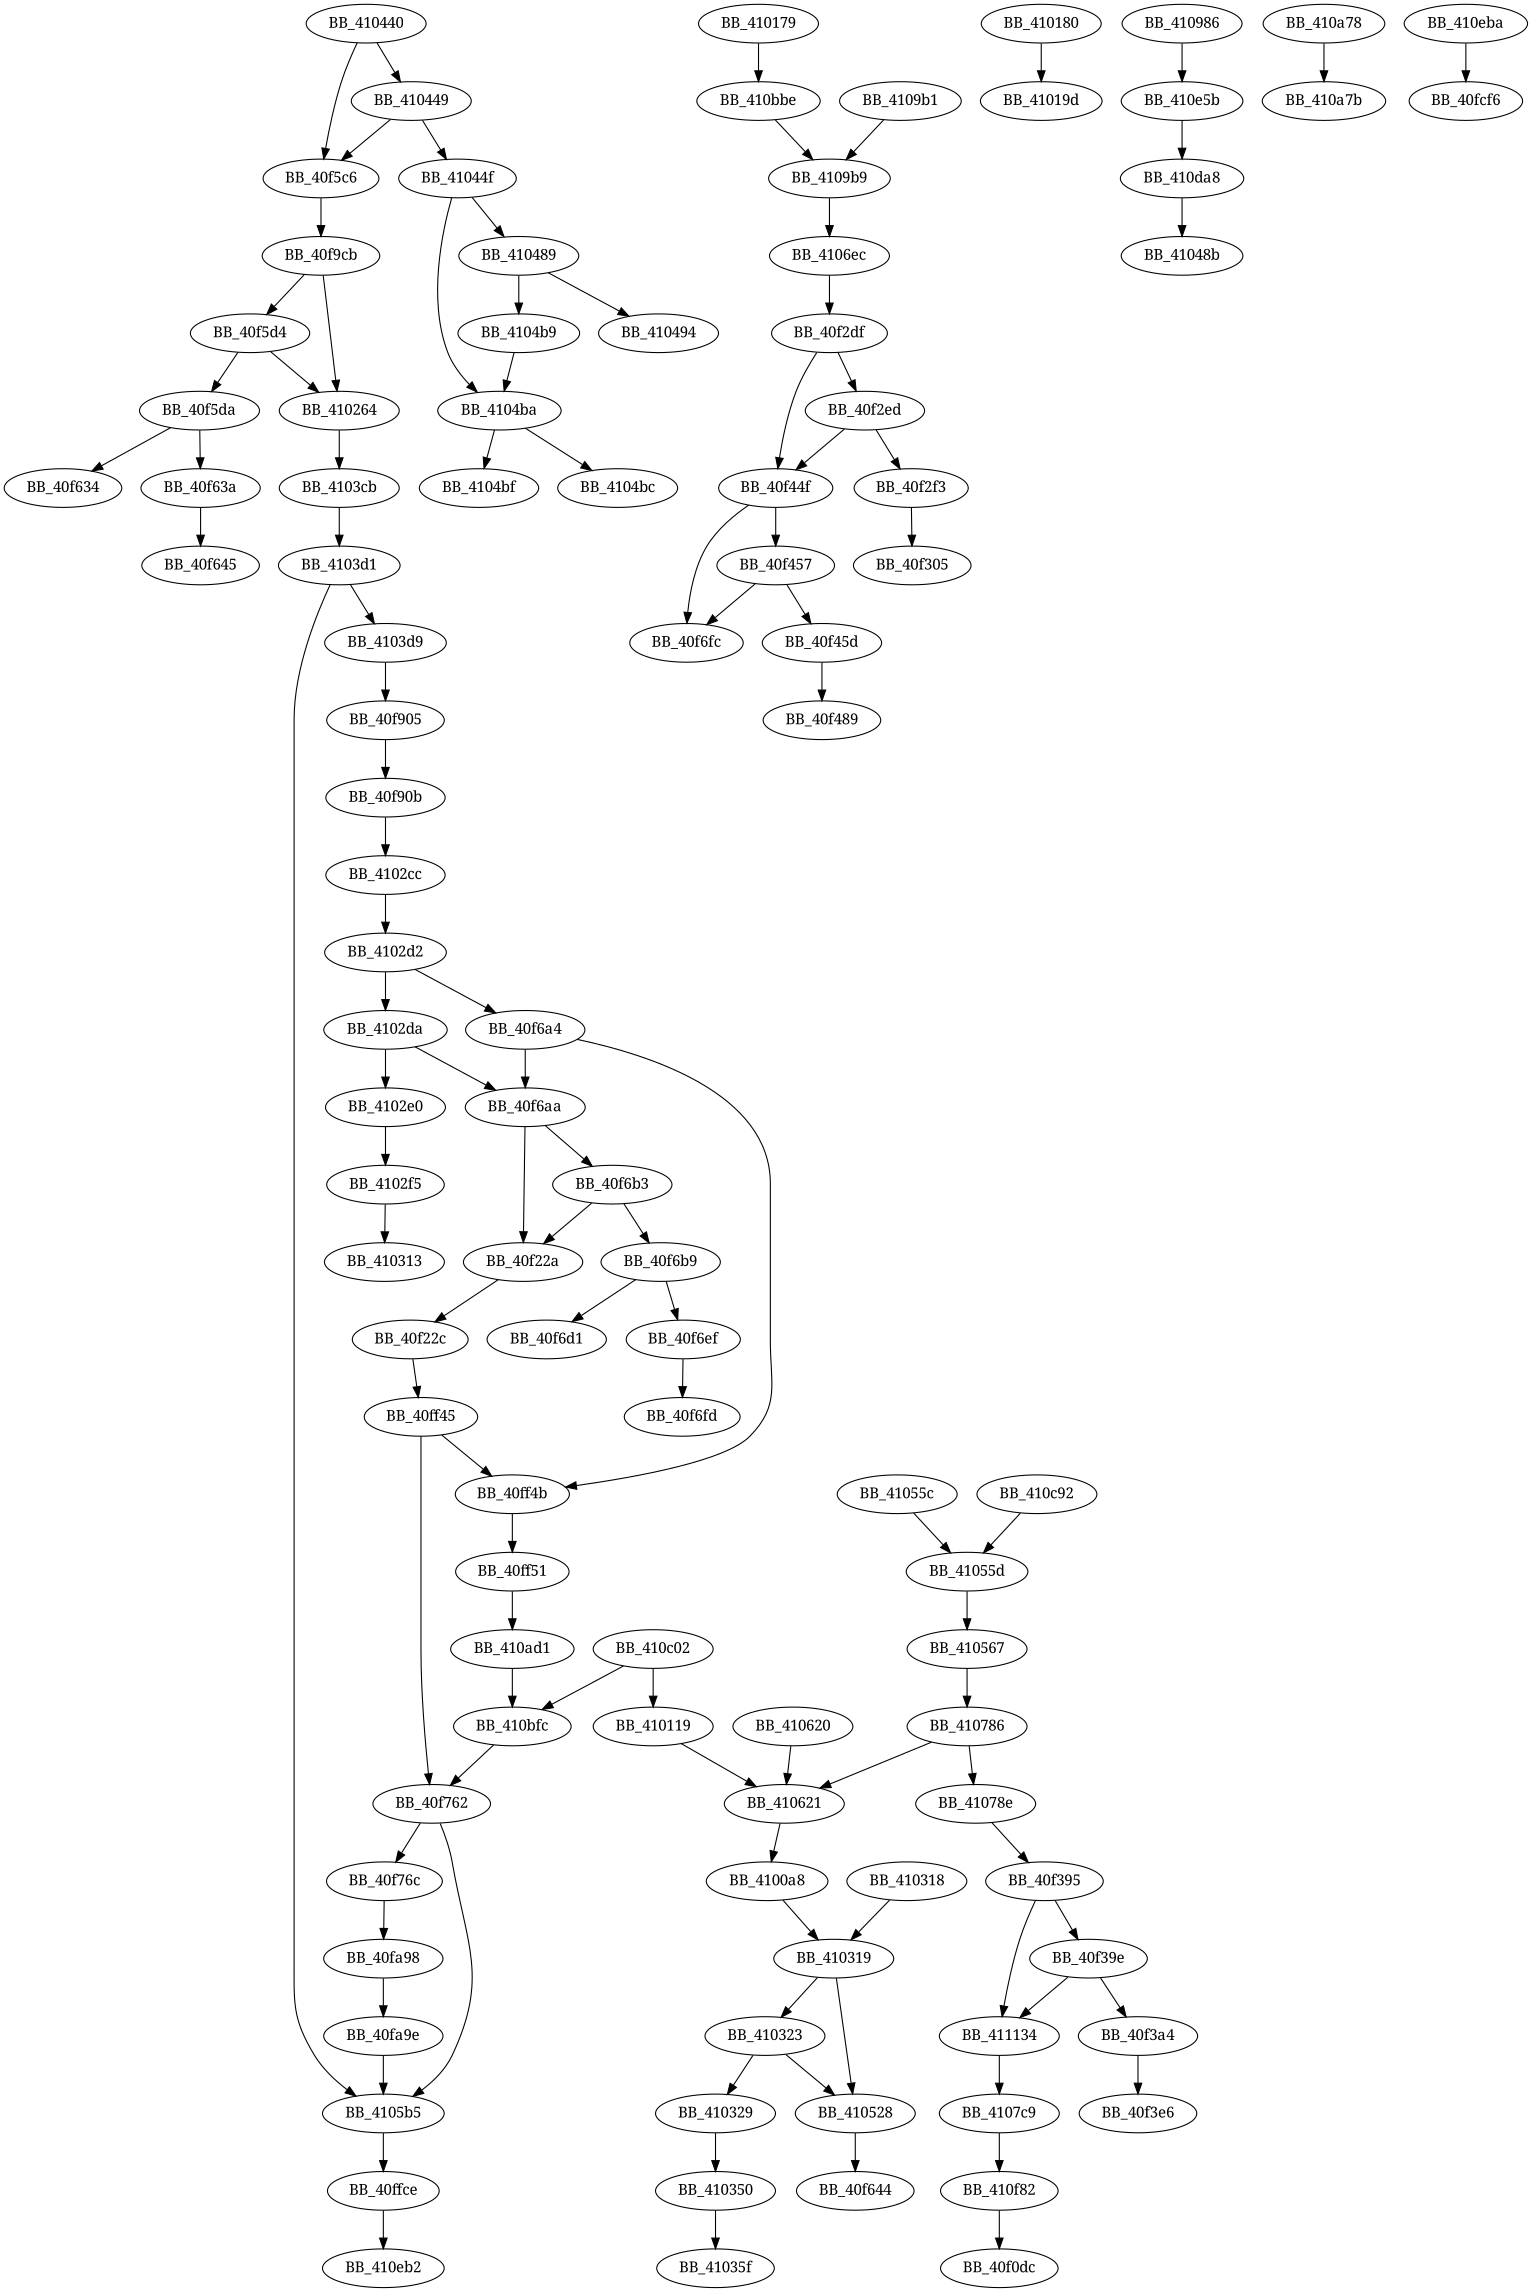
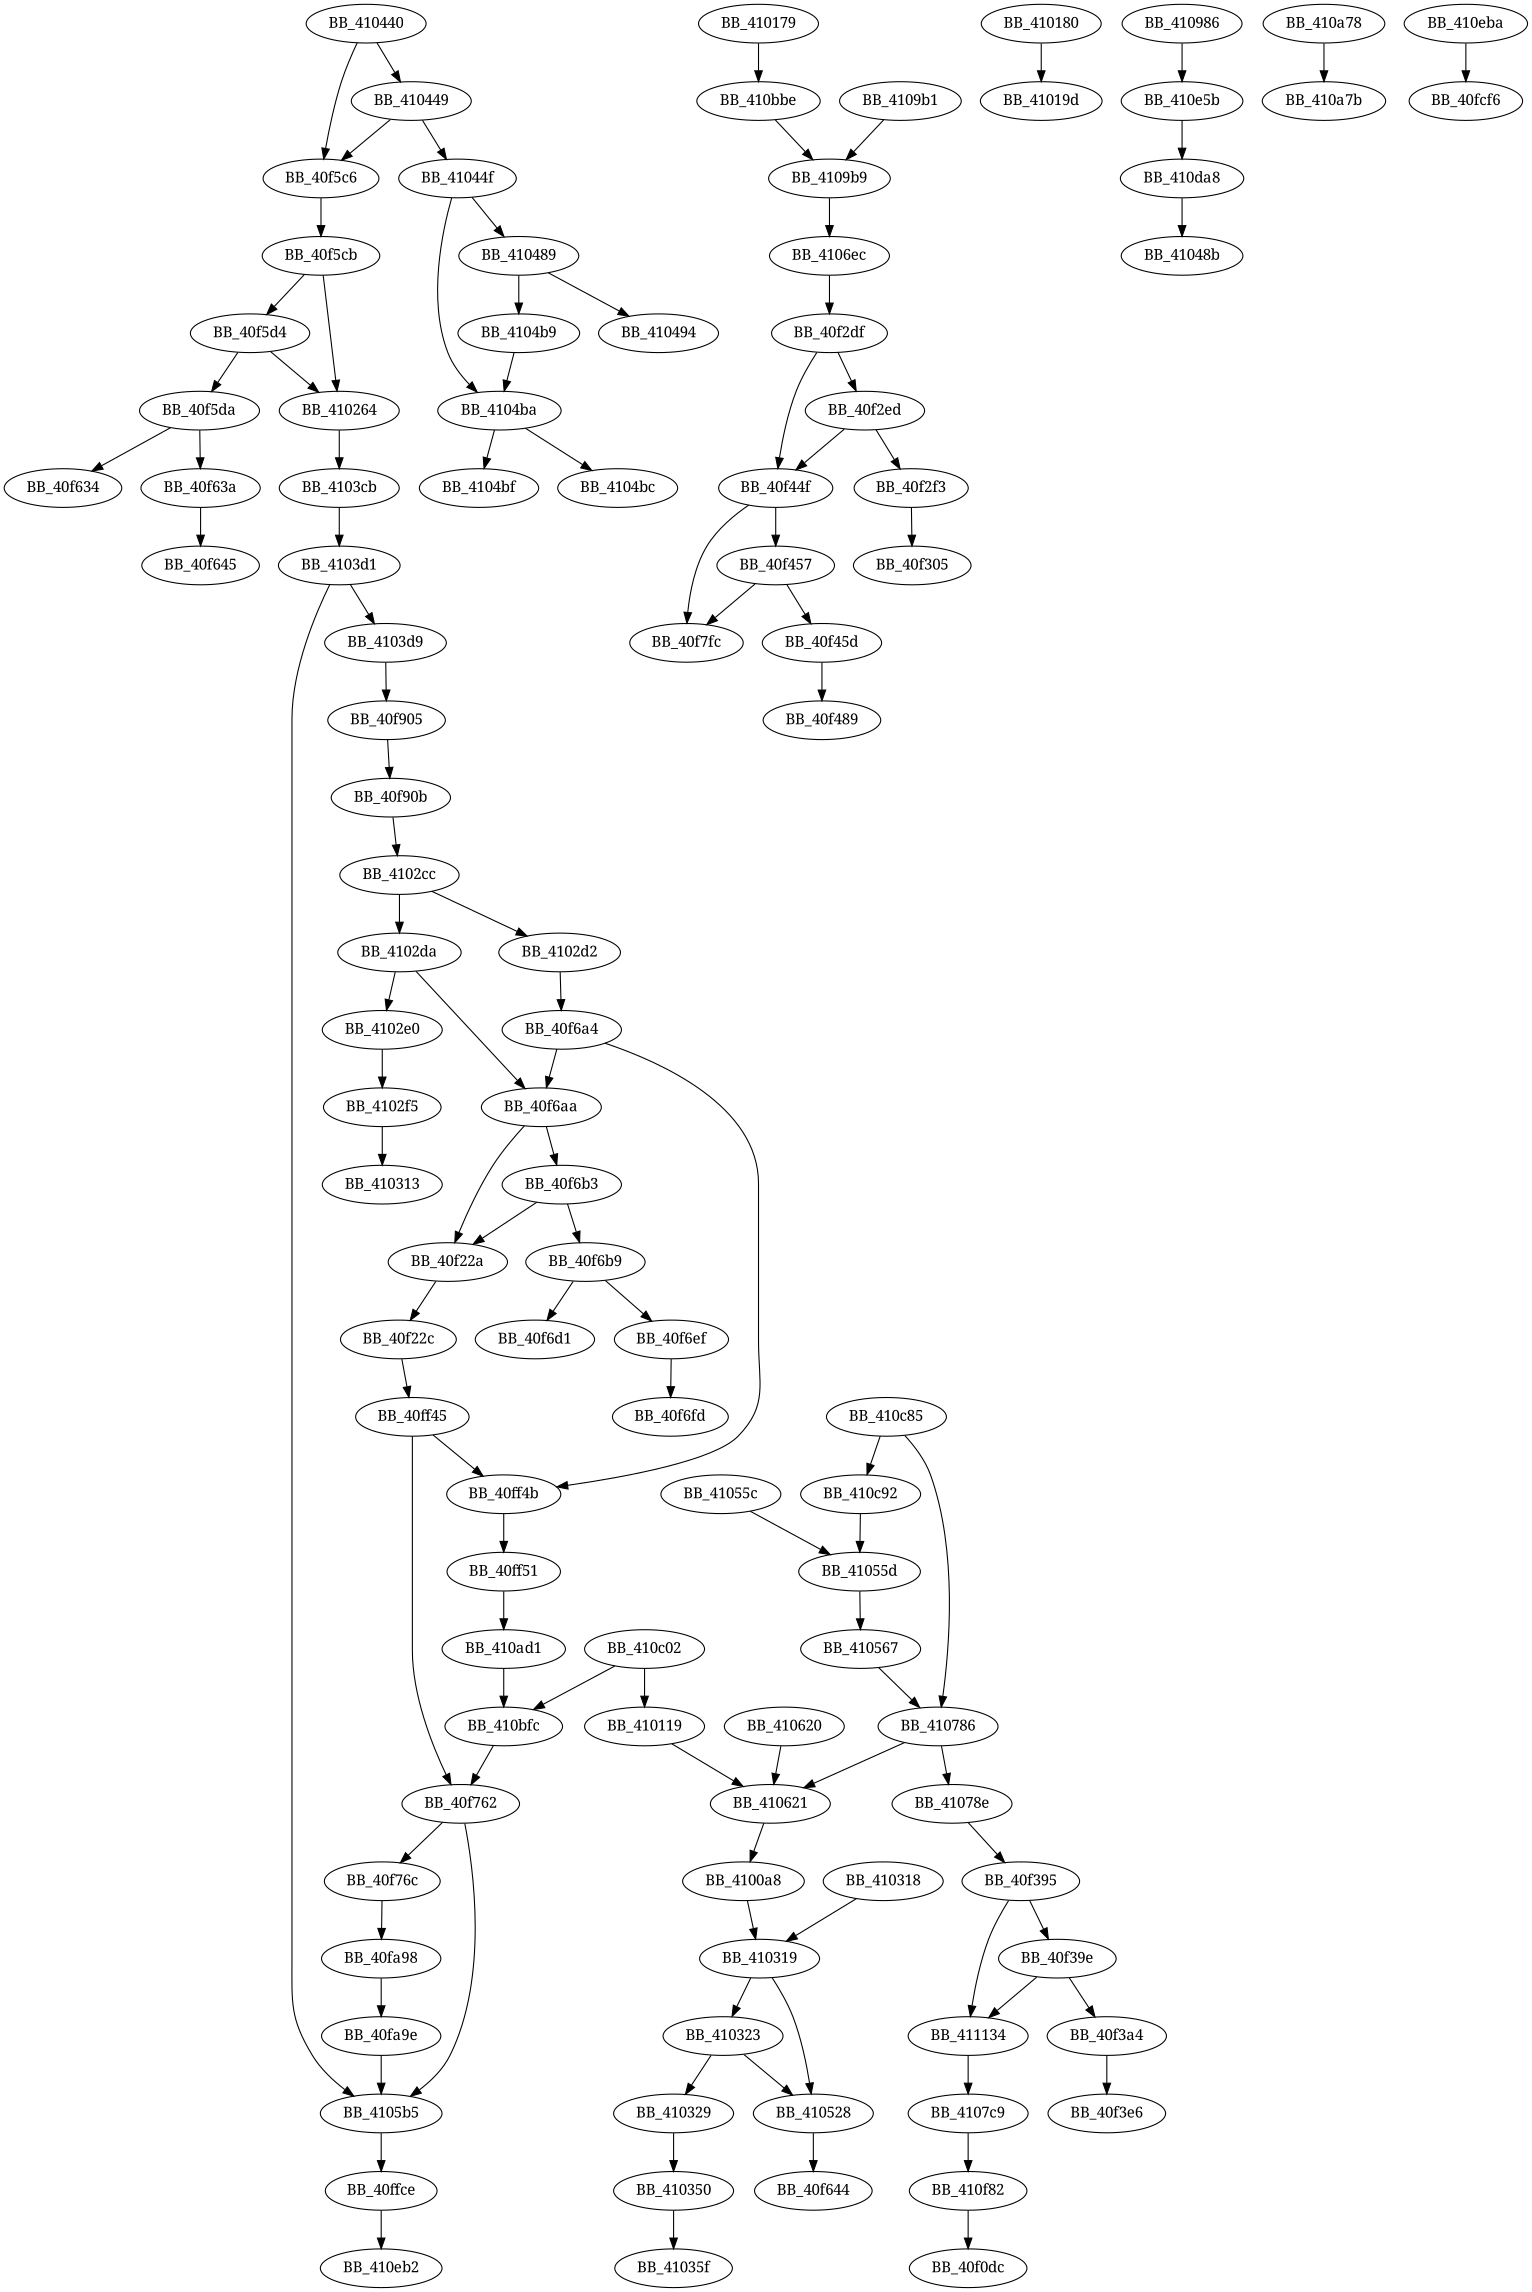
(321, 256) -> (321, 256)
(686, 643) -> (686, 643)
(385, 986) -> (399, 908)
none -> (886, 1417)
